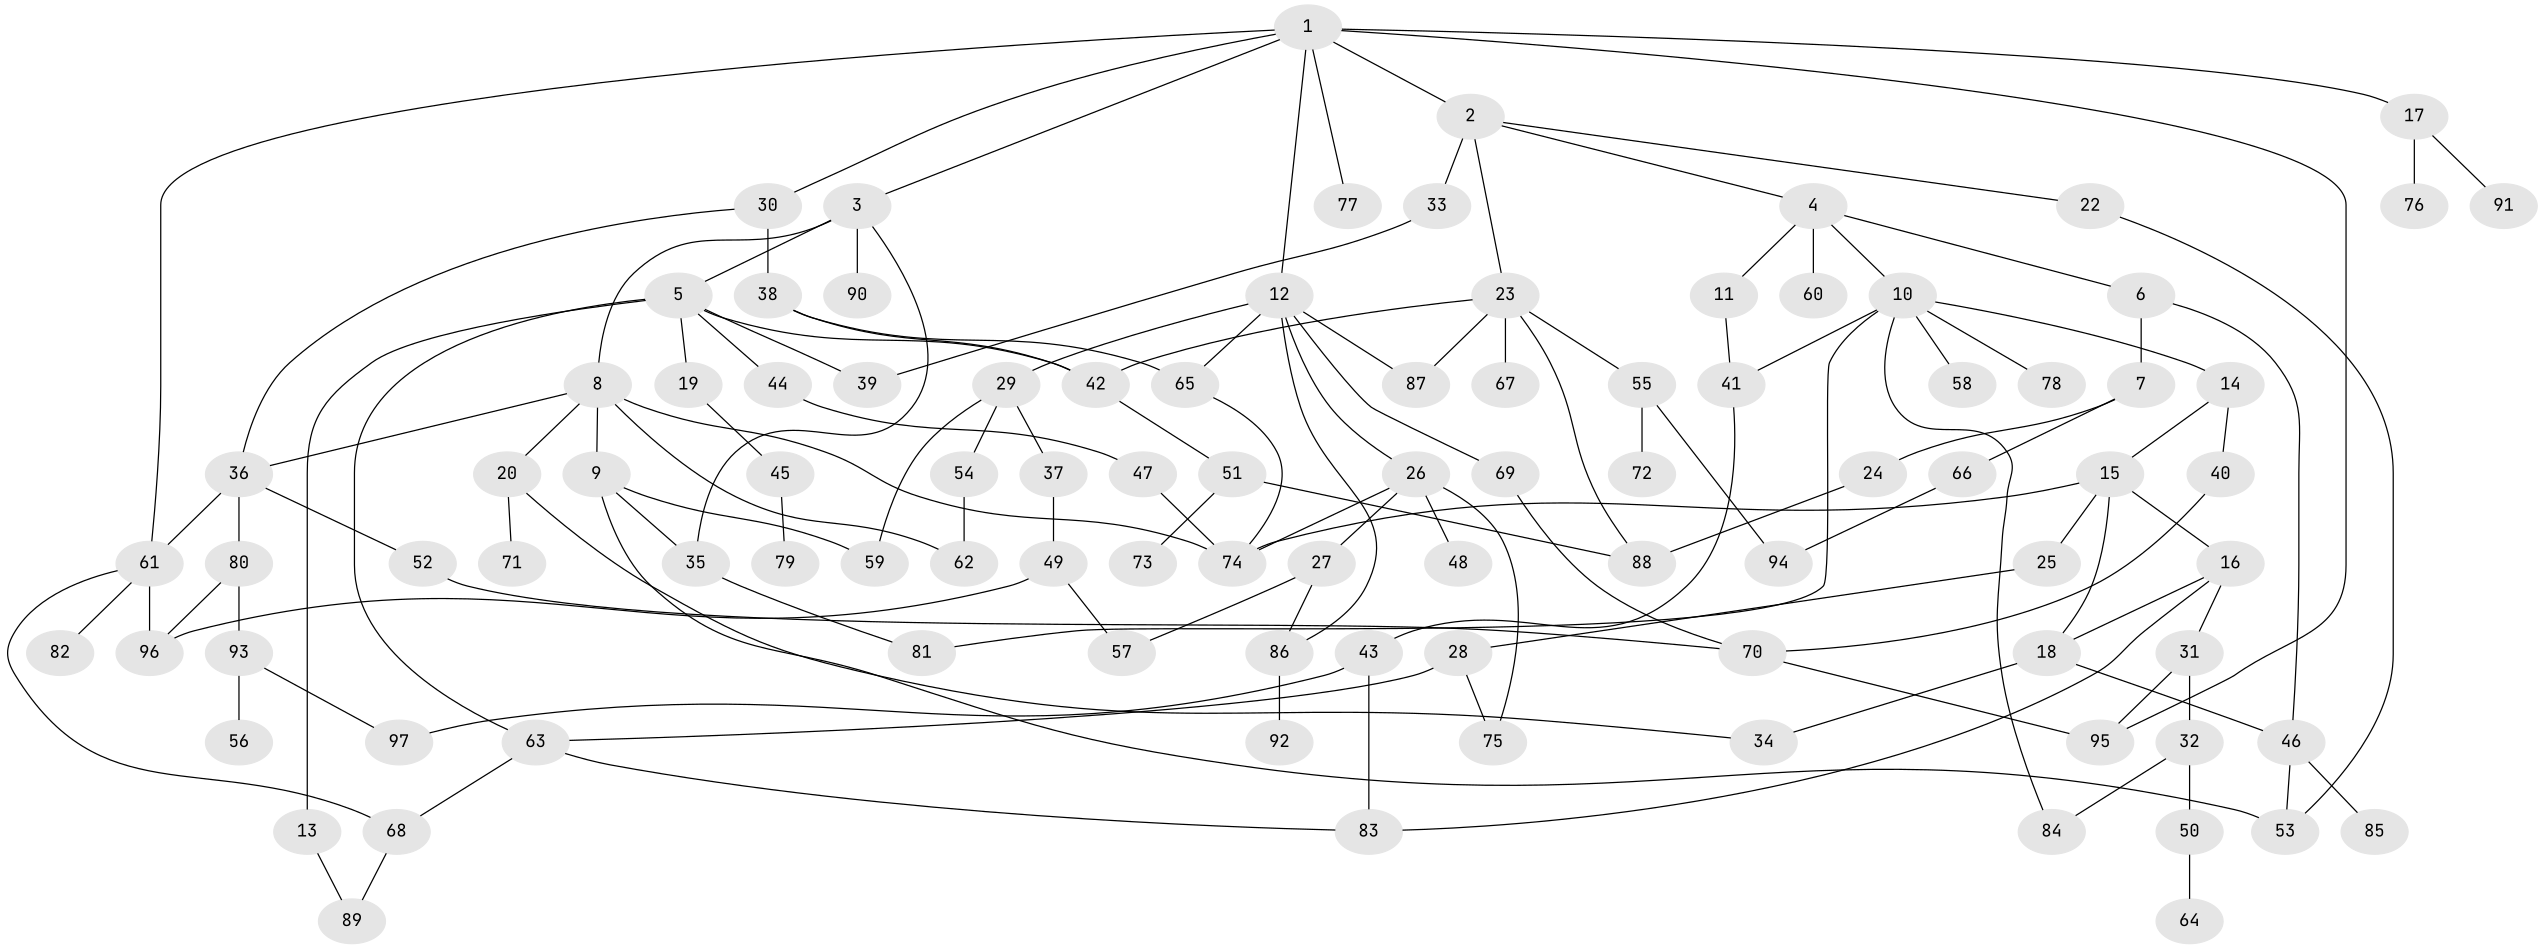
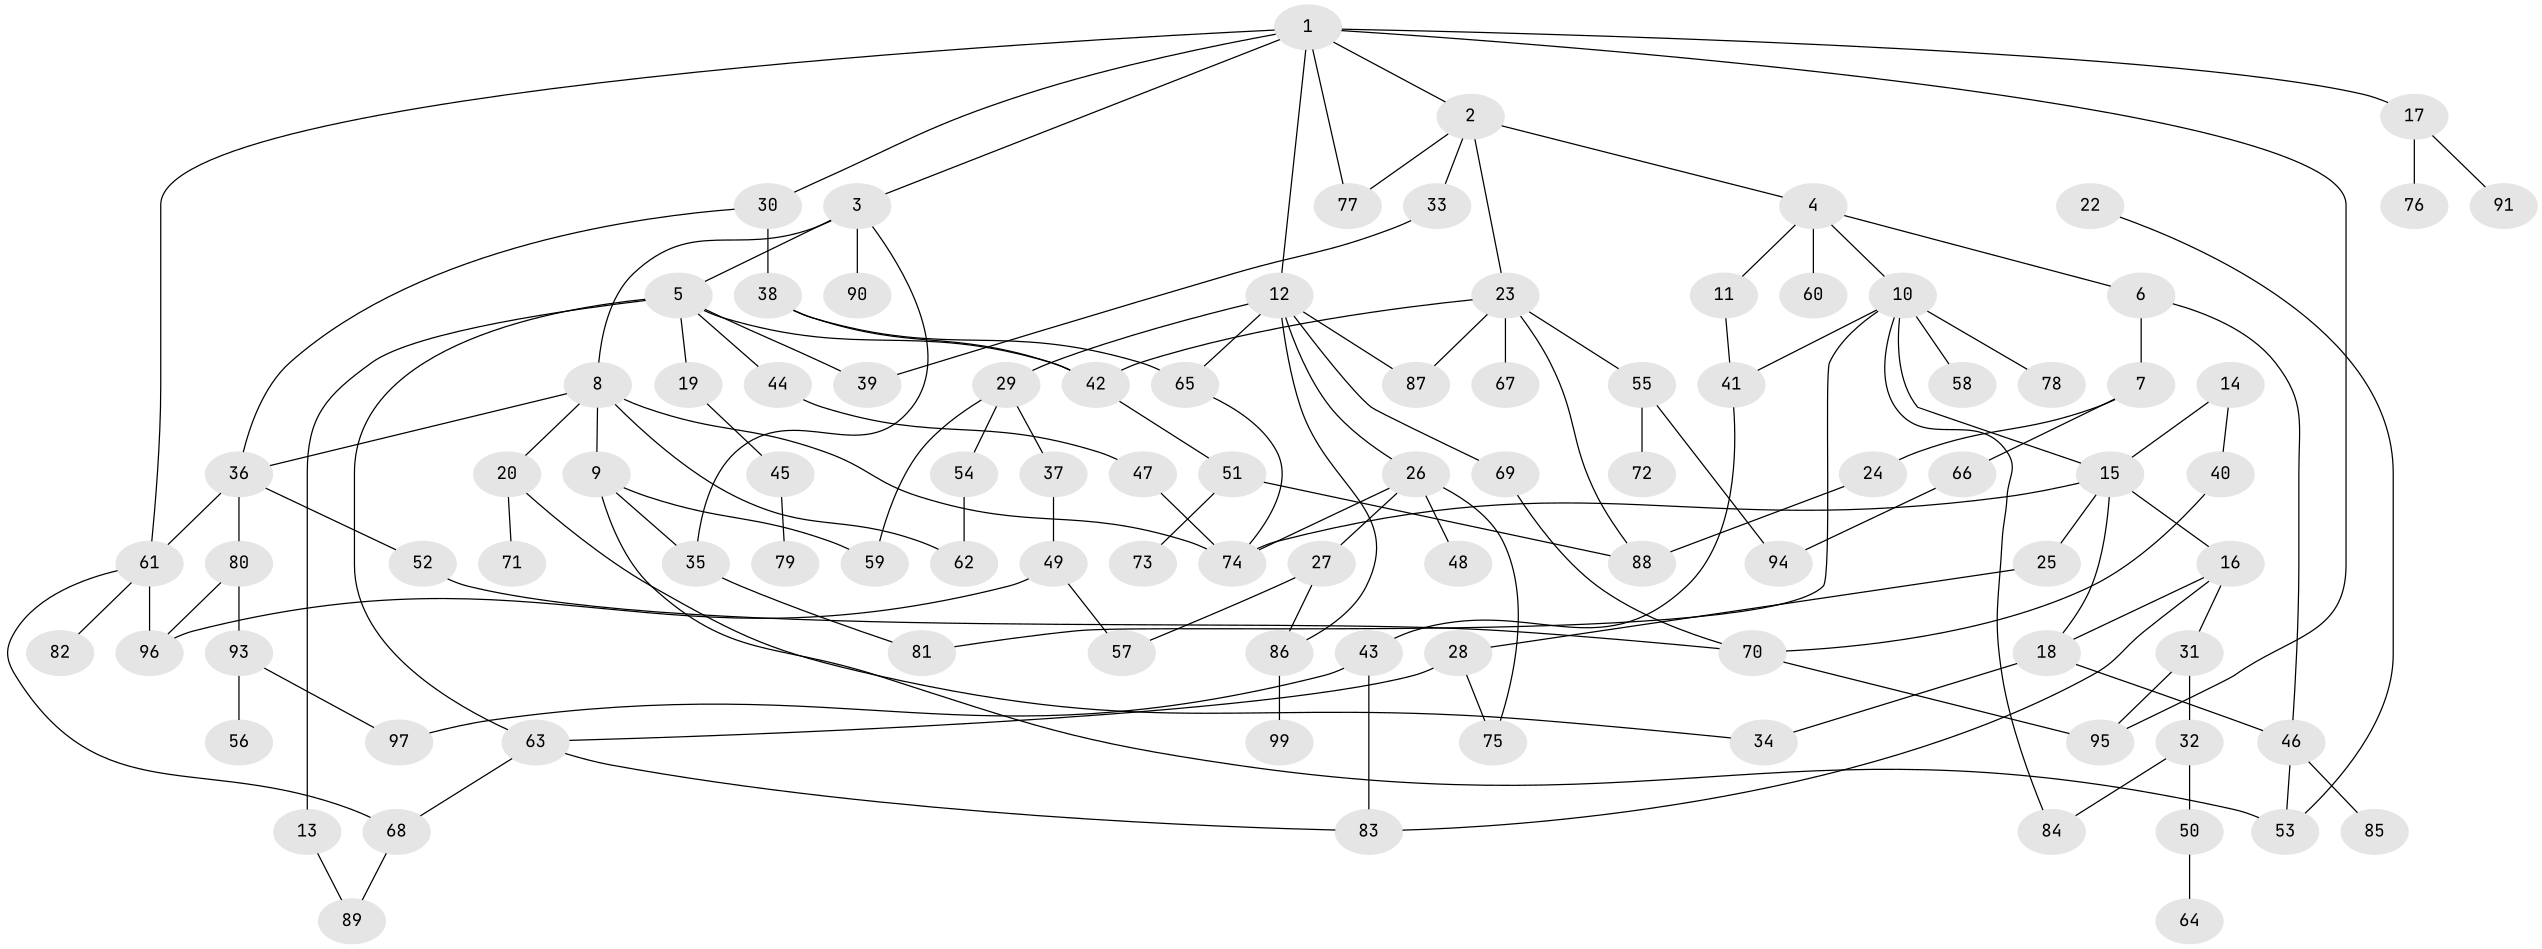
(1780, 161) -> (1409, 161)
(2072, 330) -> (1955, 420)
(1279, 743) -> (1279, 743)
